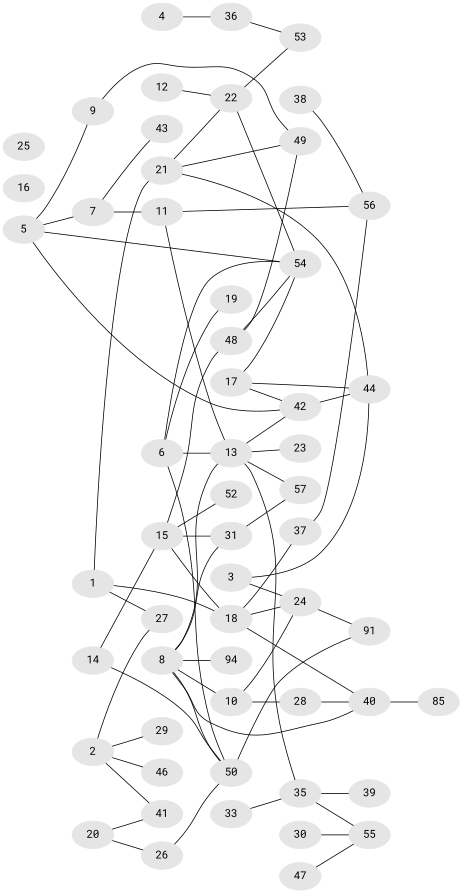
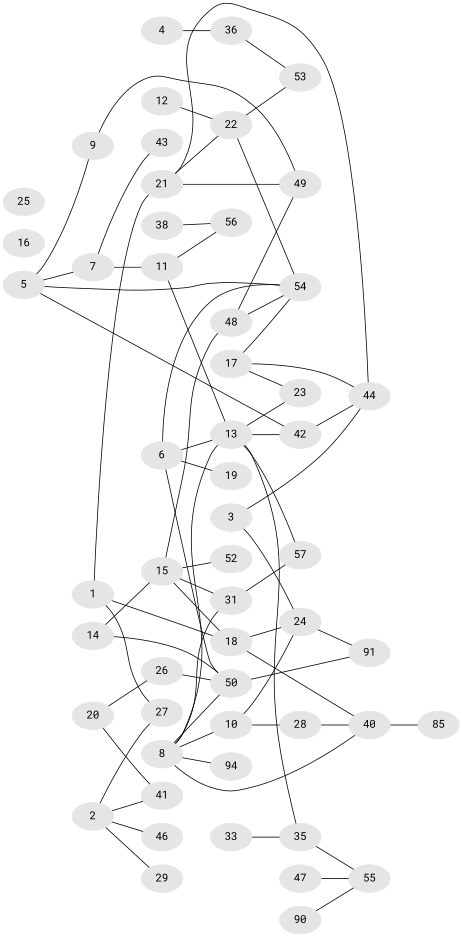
(266, 395) -> (266, 379)
(300, 531) -> none
(369, 793) -> none
(300, 835) -> (300, 920)
